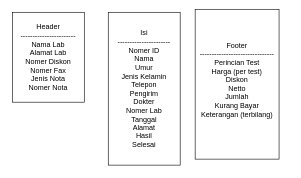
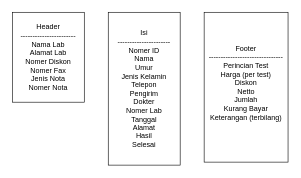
(237, 84) -> (246, 87)
